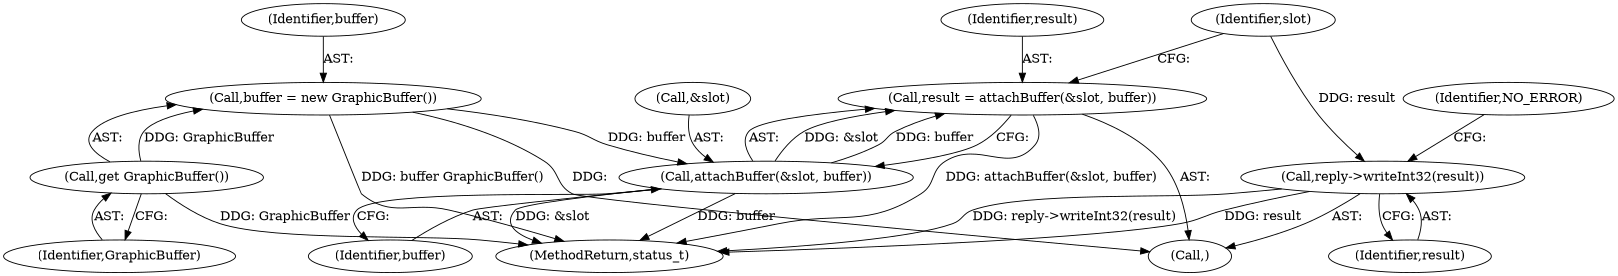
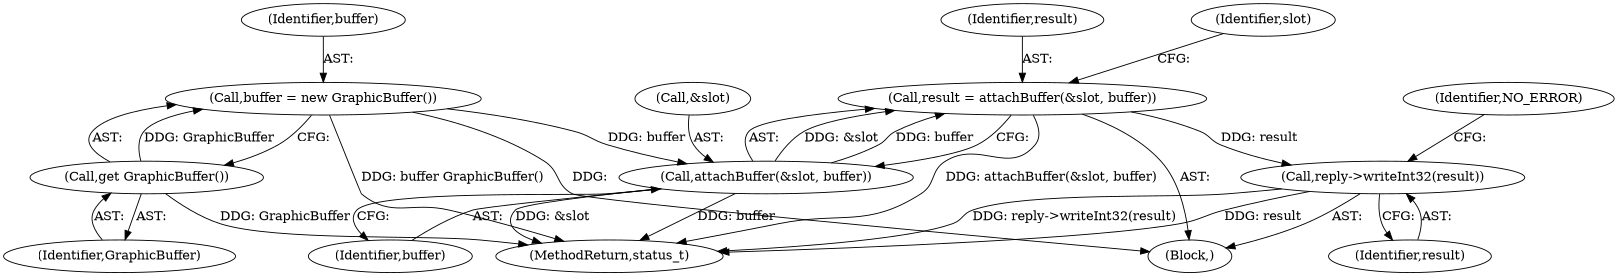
(1308, 100) -> (1207, 136)
none -> (277, 146)
(154, 217) -> (154, 217)
(1190, 256) -> (1190, 256)
